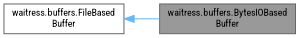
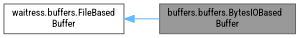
(228, 19) -> (228, 19)
